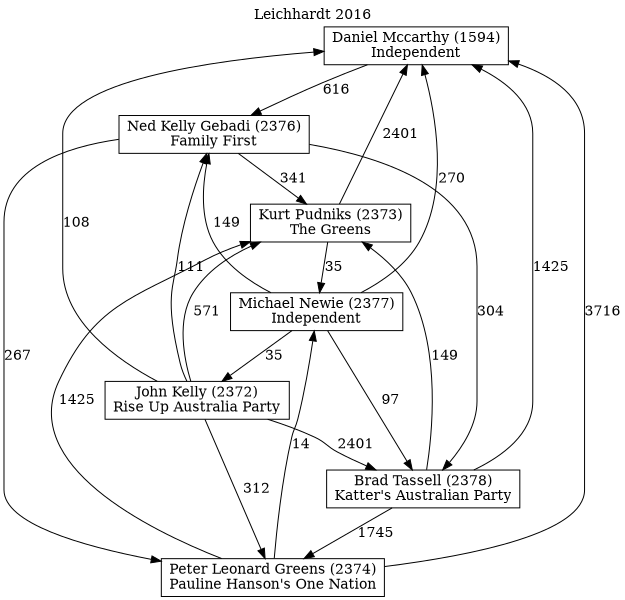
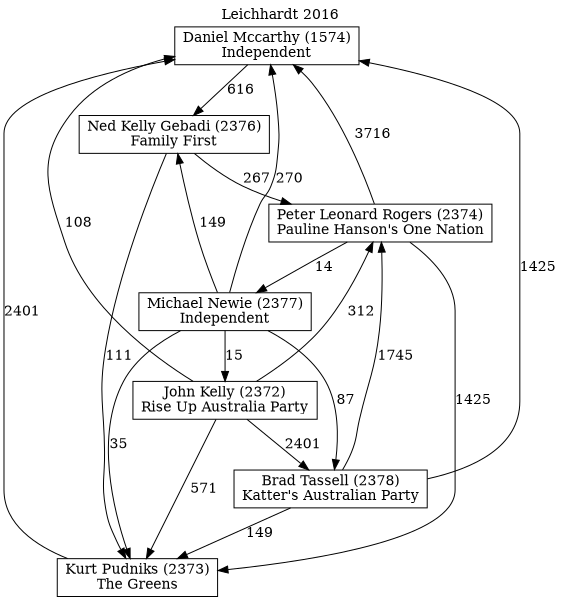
(416, 46) -> (267, 46)
(294, 179) -> (120, 356)
(475, 255) -> none
(324, 262) -> (110, 427)
(176, 266) -> none
(274, 356) -> (235, 356)
(391, 400) -> (346, 400)
(273, 578) -> (380, 223)
